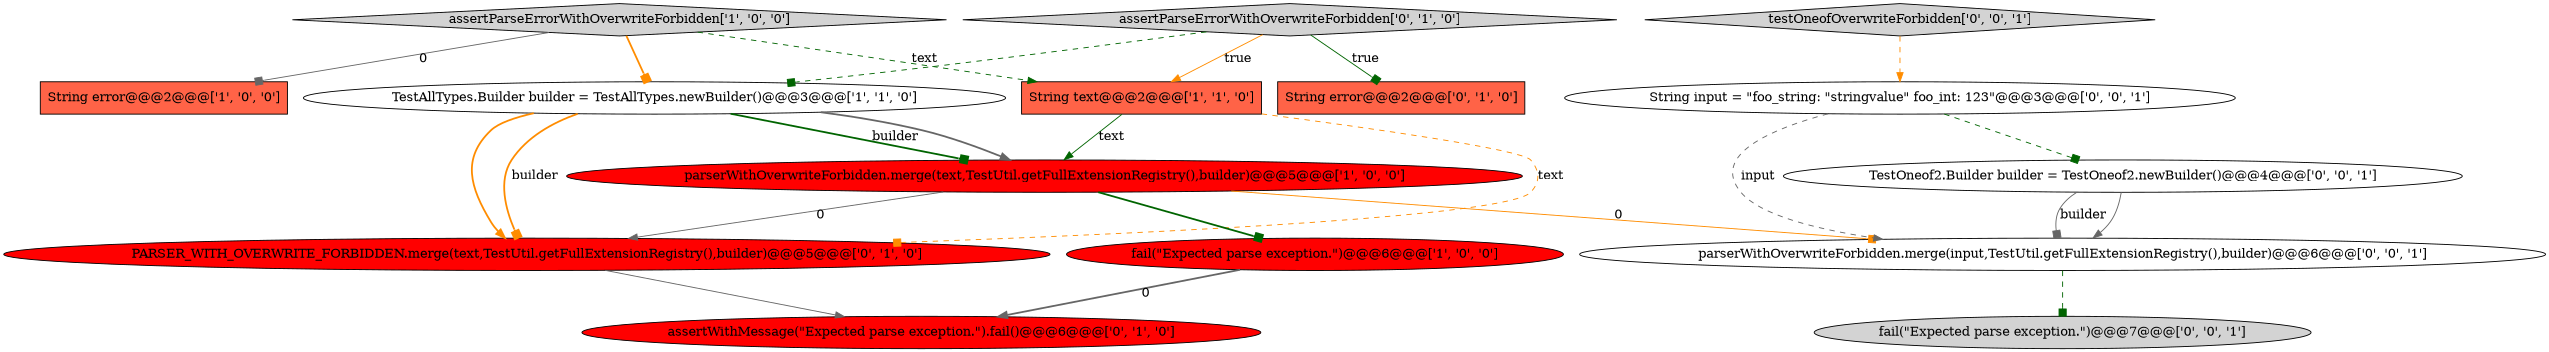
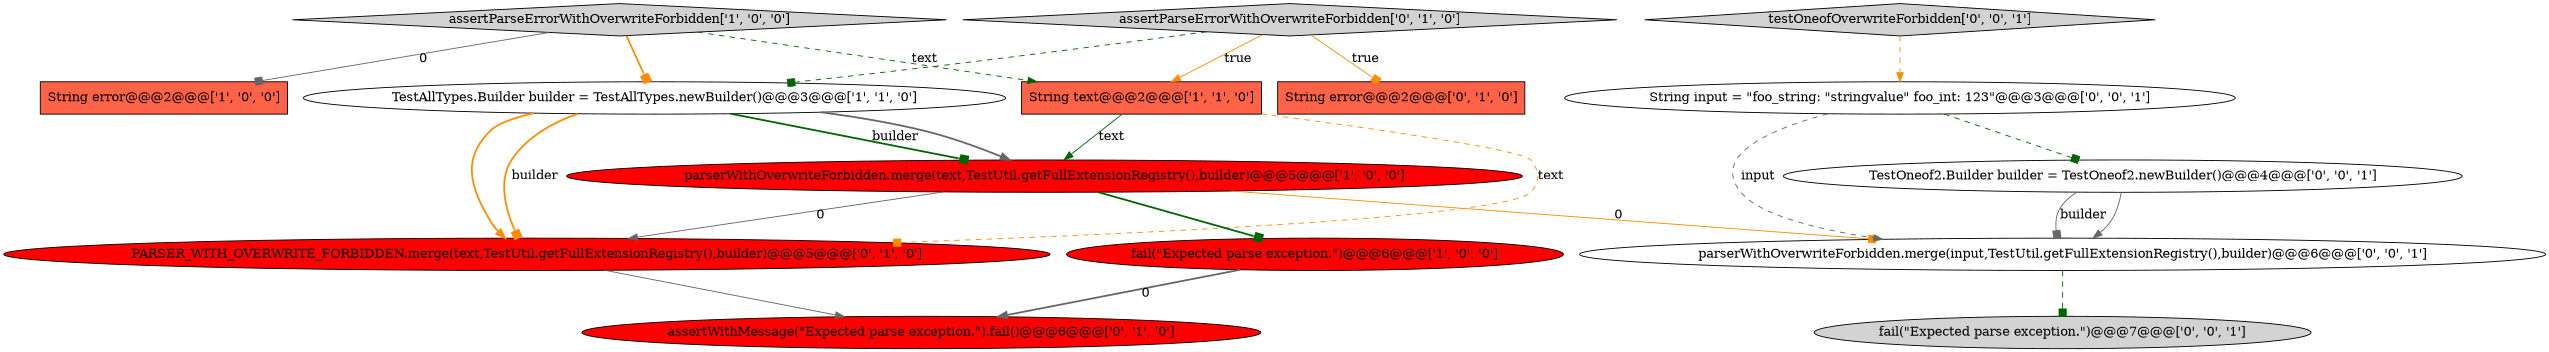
(1341, 56) -> (1341, 56)
